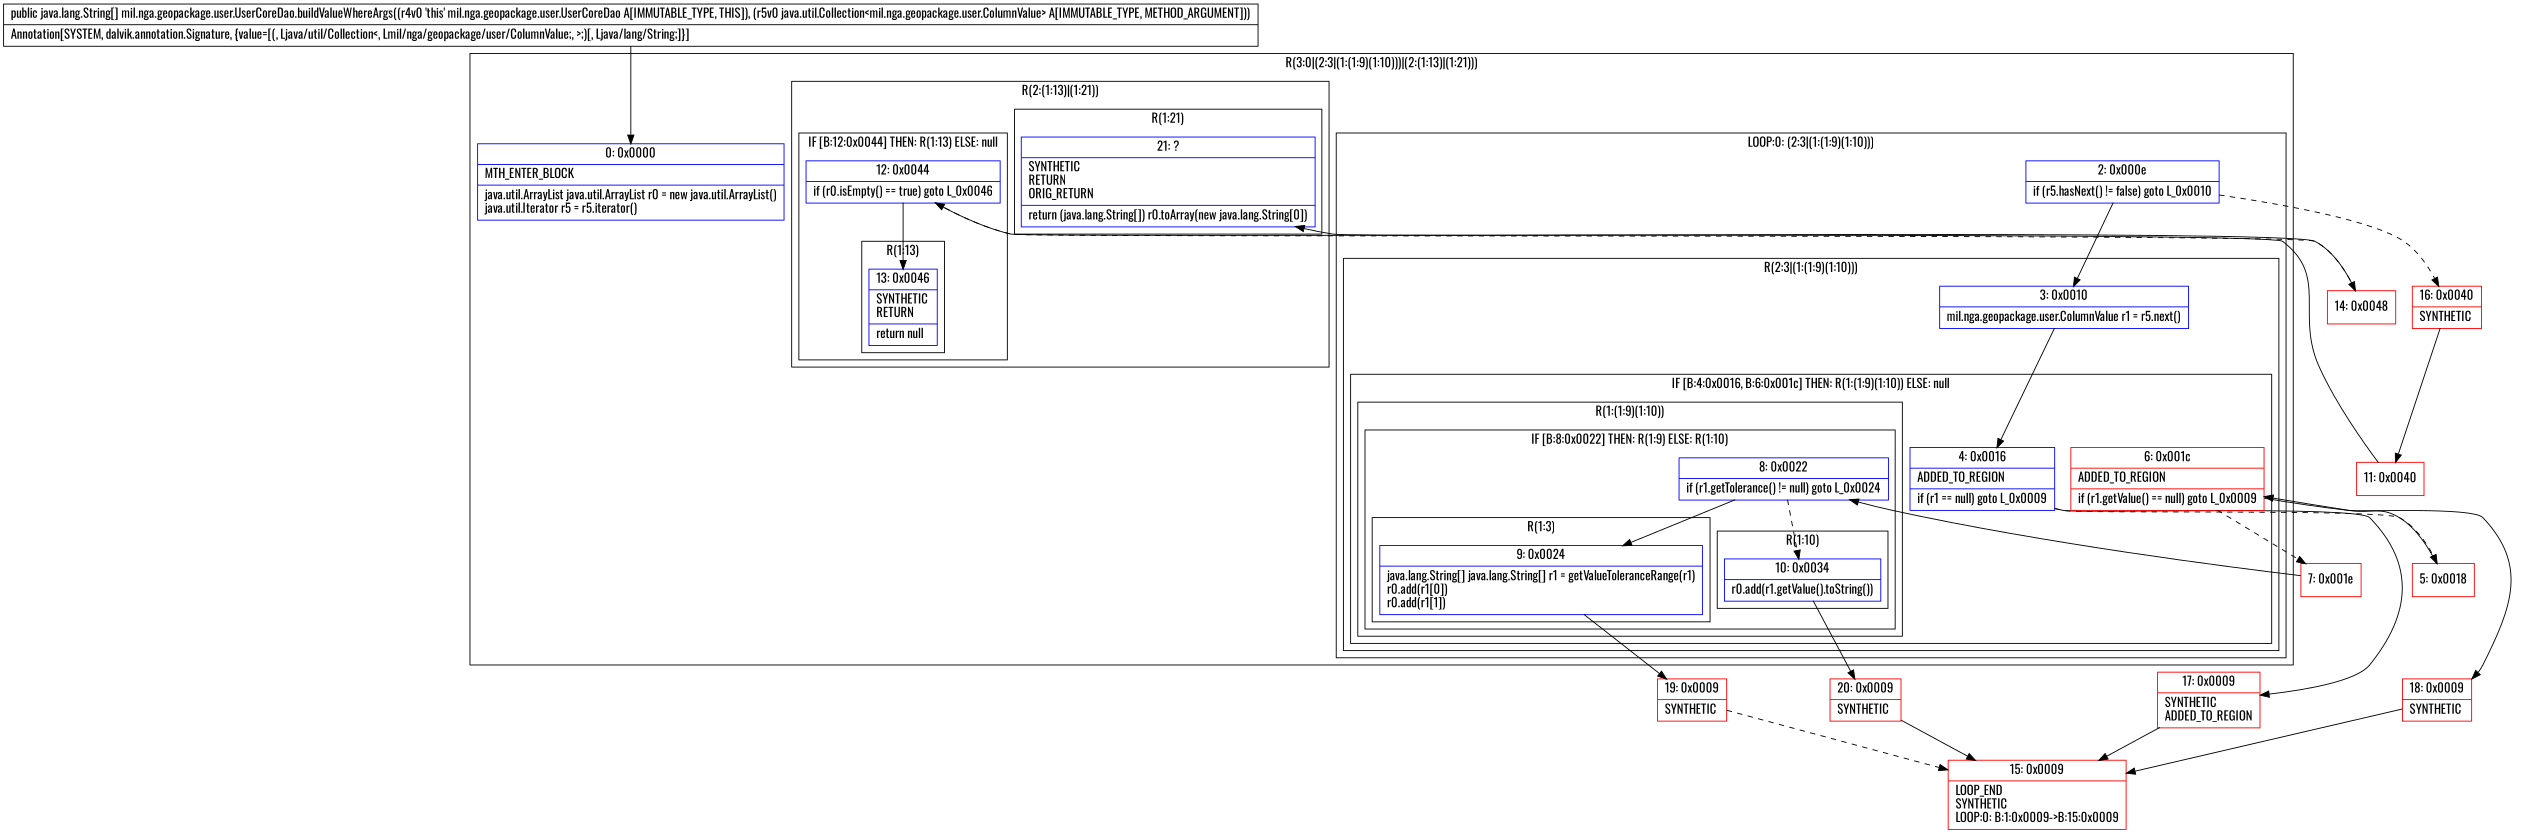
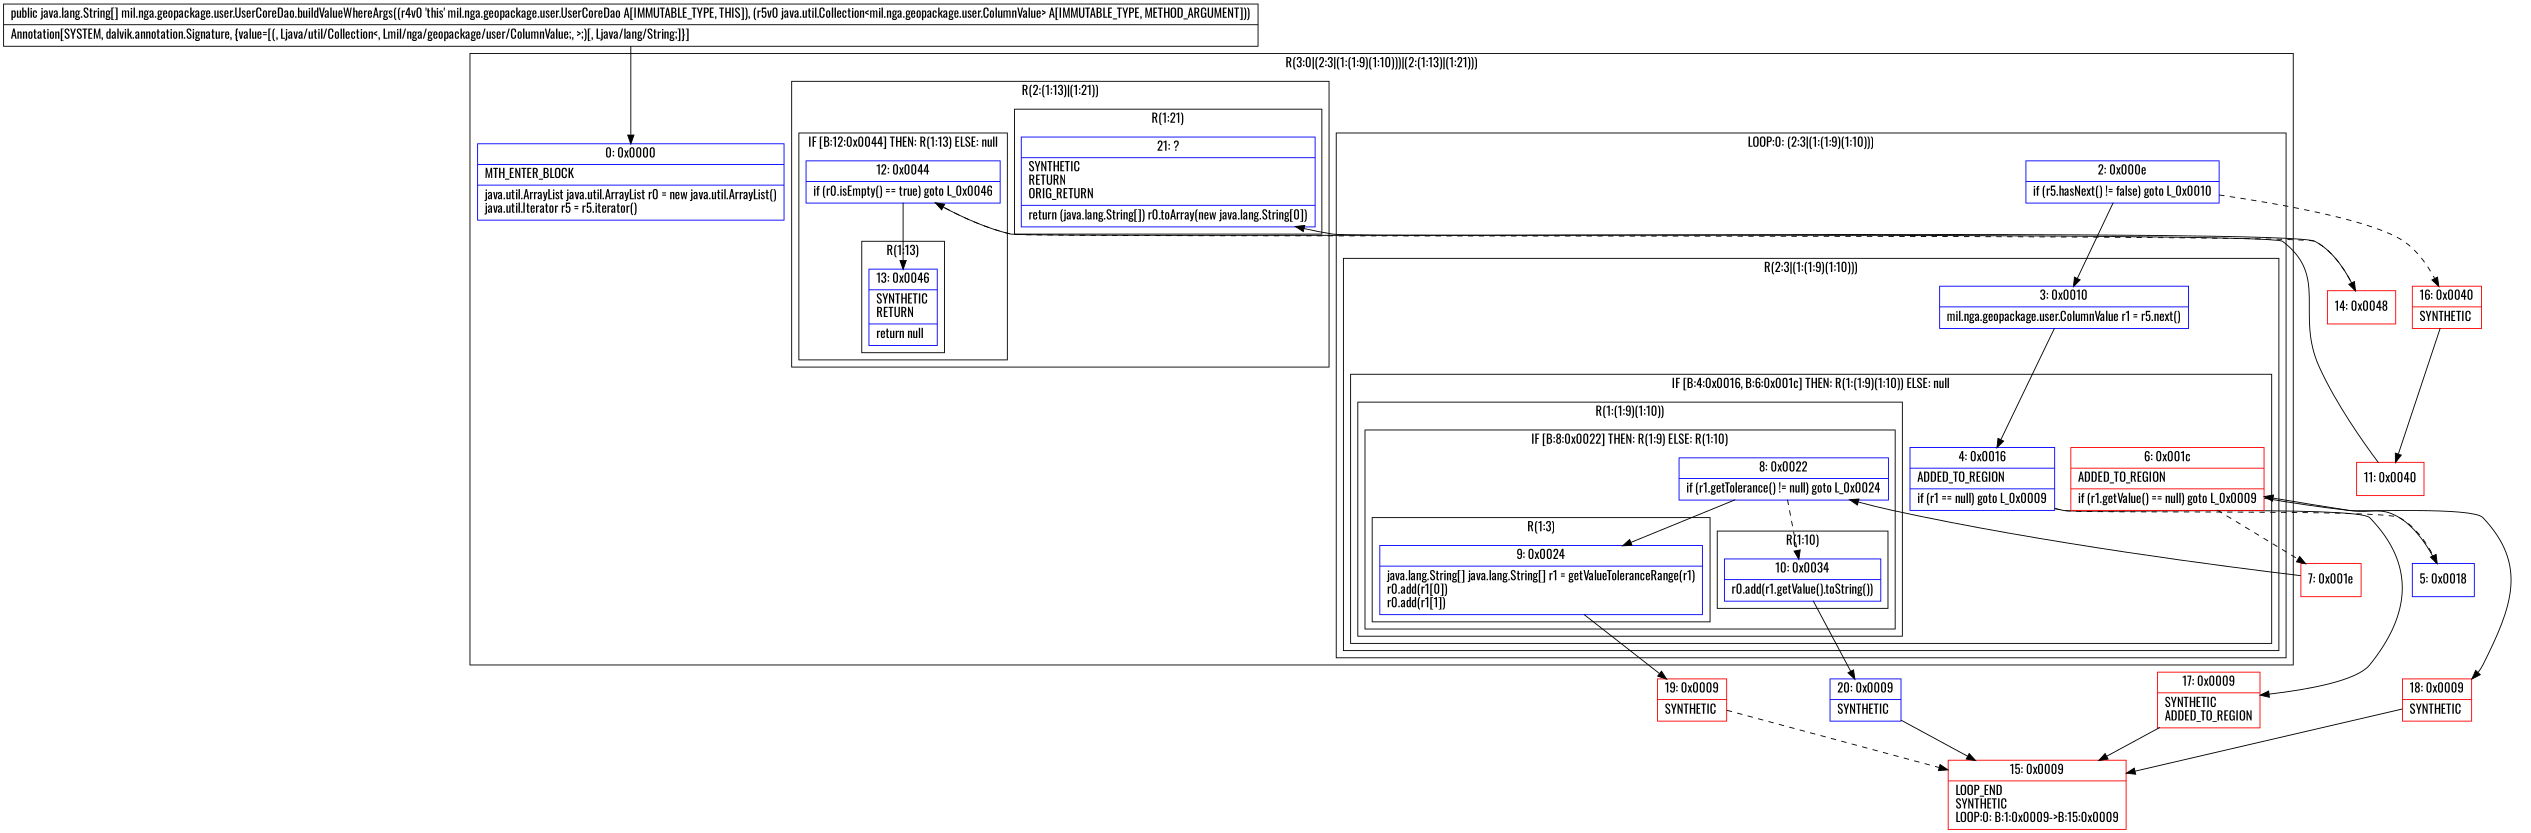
(2443, 580) -> (2443, 580)
(1866, 700) -> (1866, 700)
